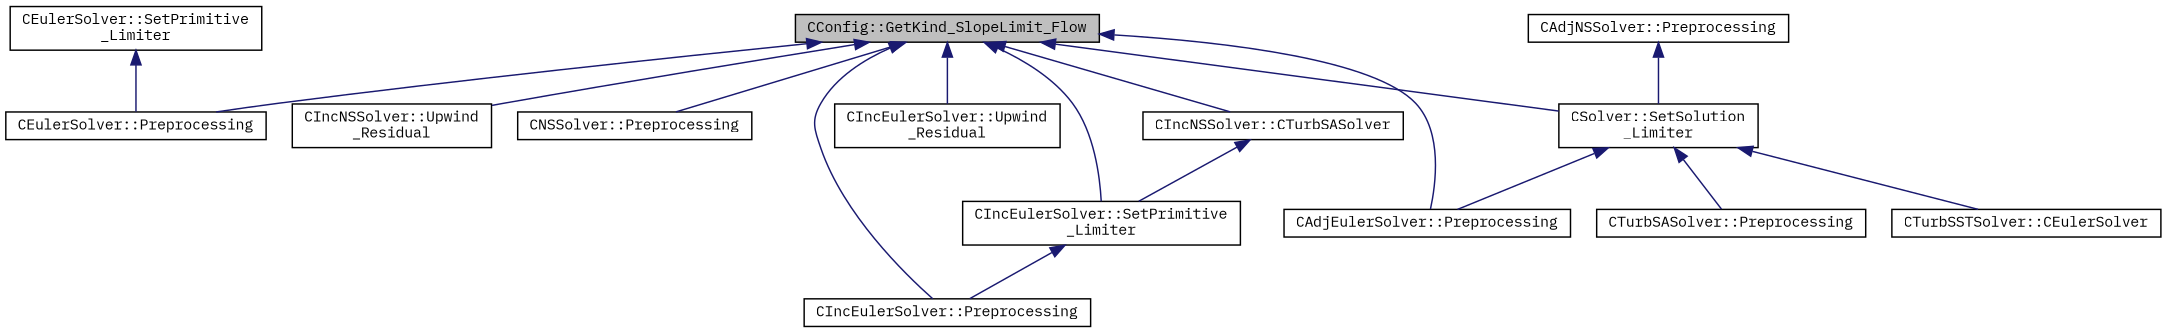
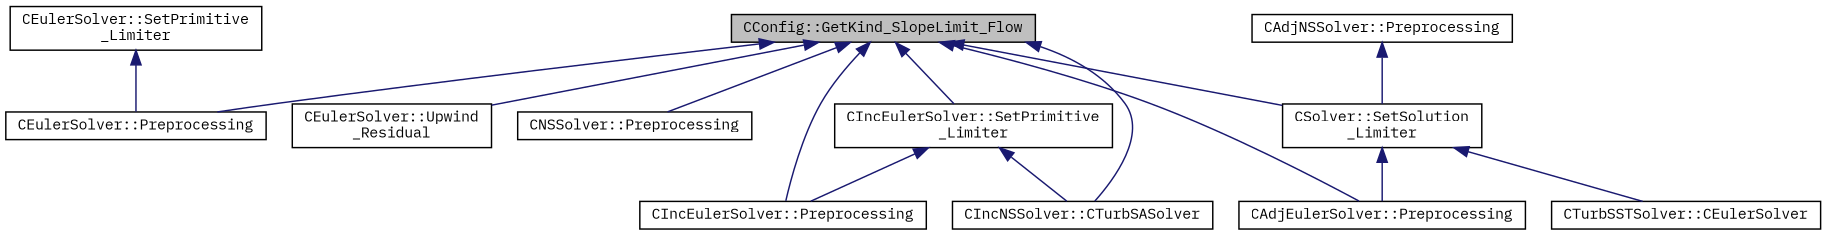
(392, 126) -> (392, 126)
(947, 126) -> none
(1188, 174) -> (1039, 179)
(1731, 223) -> none
